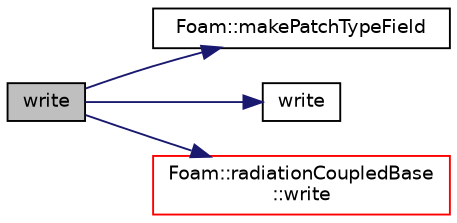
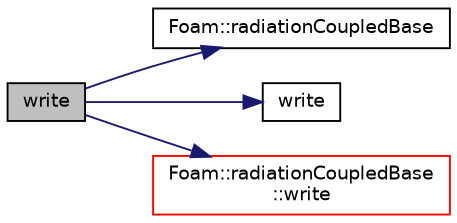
(301, 28) -> (301, 28)
